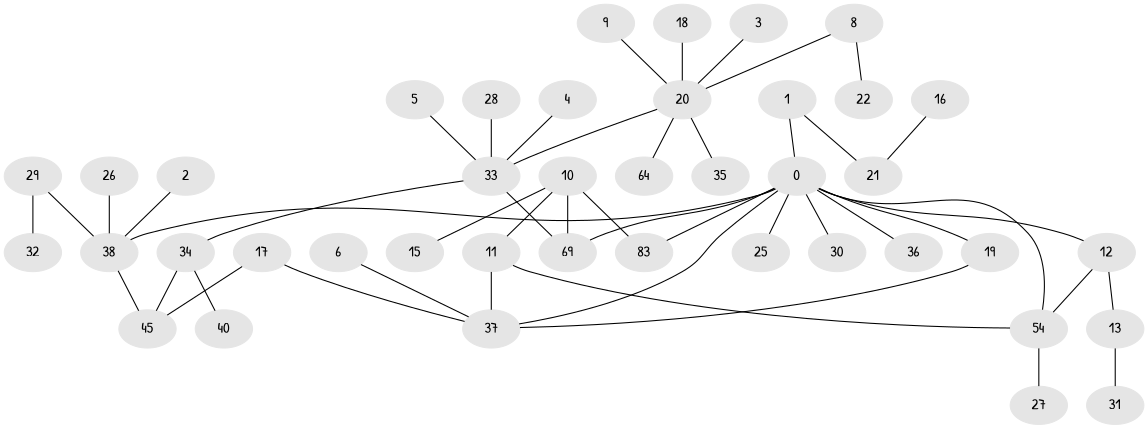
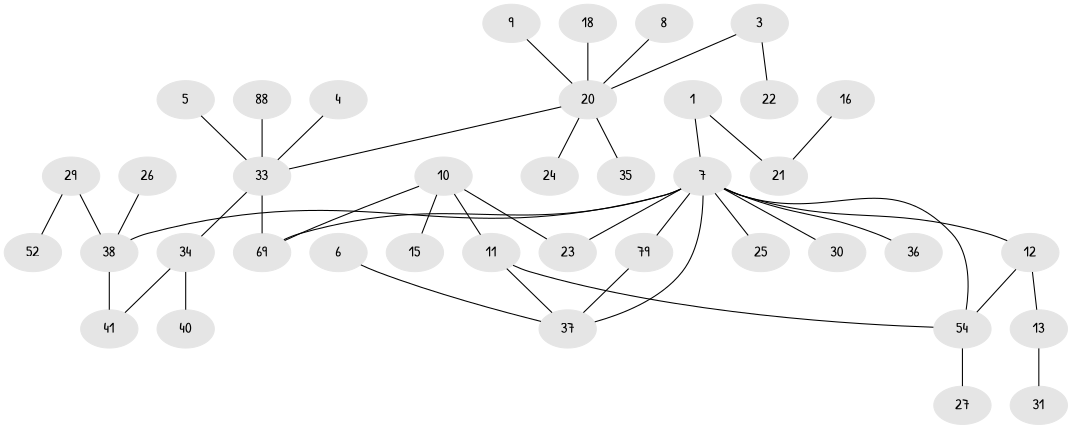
(859, 61) -> (765, 61)
(491, 100) -> (262, 100)
(186, 176) -> none
(644, 176) -> (550, 176)
(797, 176) -> (702, 176)
(33, 253) -> (33, 253)
(262, 253) -> none
(644, 253) -> (568, 253)
(990, 253) -> (644, 253)
(147, 329) -> (109, 329)
